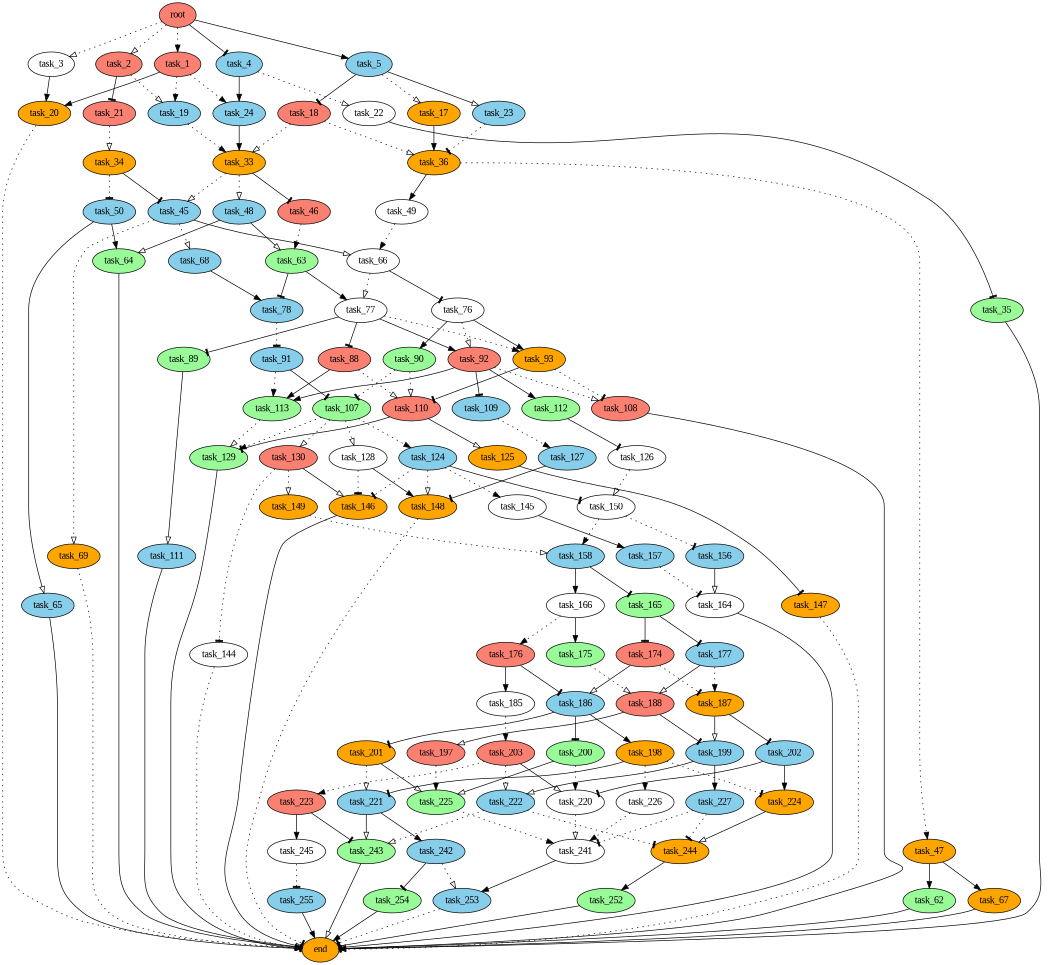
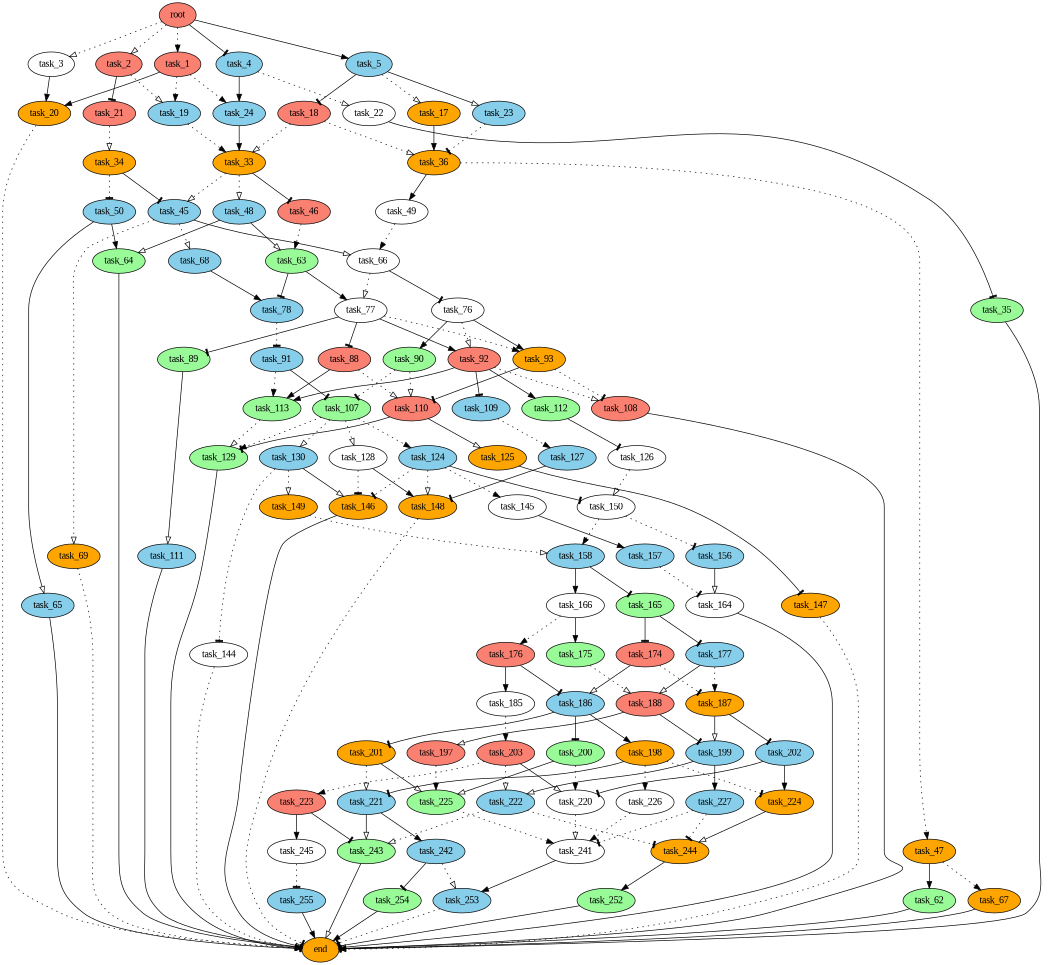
(288, 458) -> (288, 458)
(959, 874) -> (959, 874)
